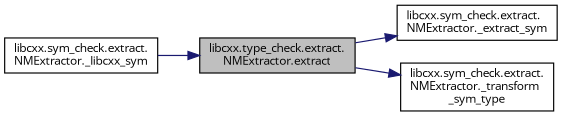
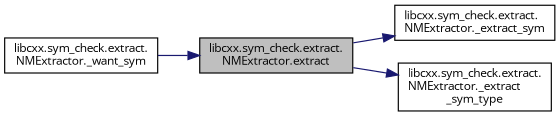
(81, 55) -> (81, 55)
(277, 55) -> (276, 55)
(477, 87) -> (475, 87)
